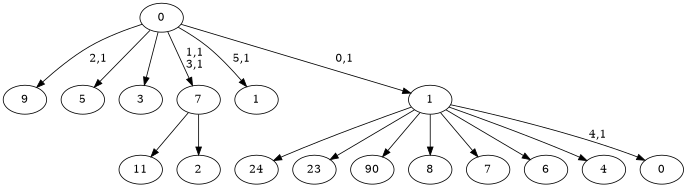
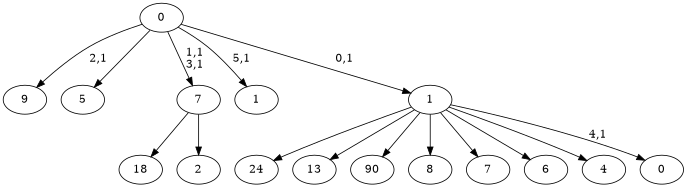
(141, 100) -> none
(141, 170) -> (141, 170)
(314, 170) -> (314, 170)
